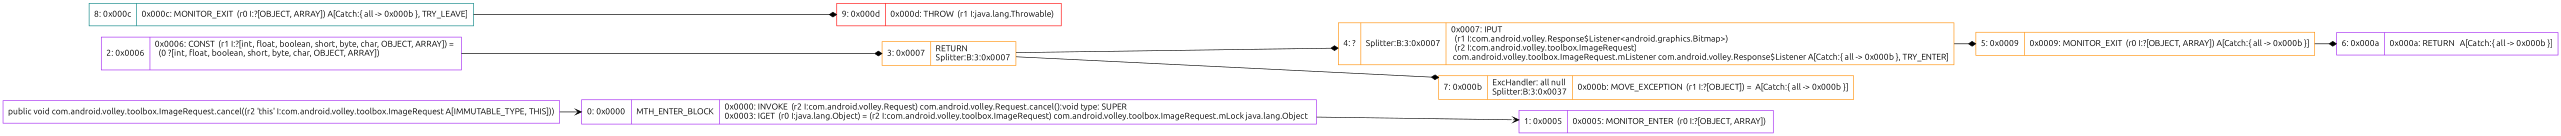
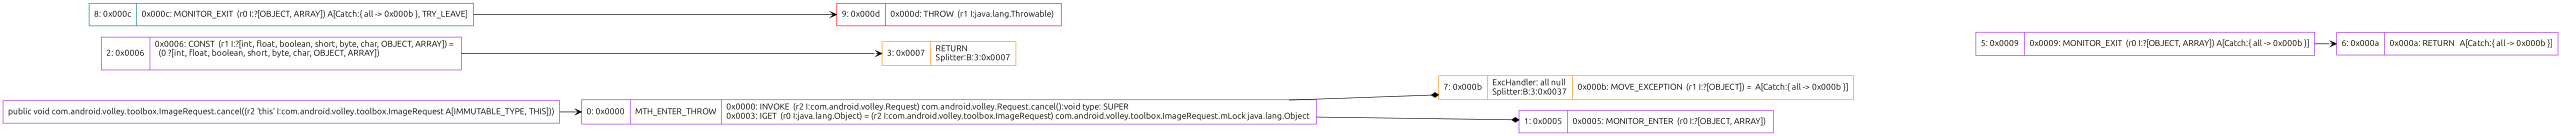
(652, 15) -> (652, 15)
(1646, 44) -> none
(2145, 44) -> (2145, 44)
(2322, 44) -> (2322, 44)
(668, 54) -> (668, 54)
(1224, 67) -> (1360, 98)
(675, 112) -> (676, 112)
(1414, 118) -> (1414, 118)
